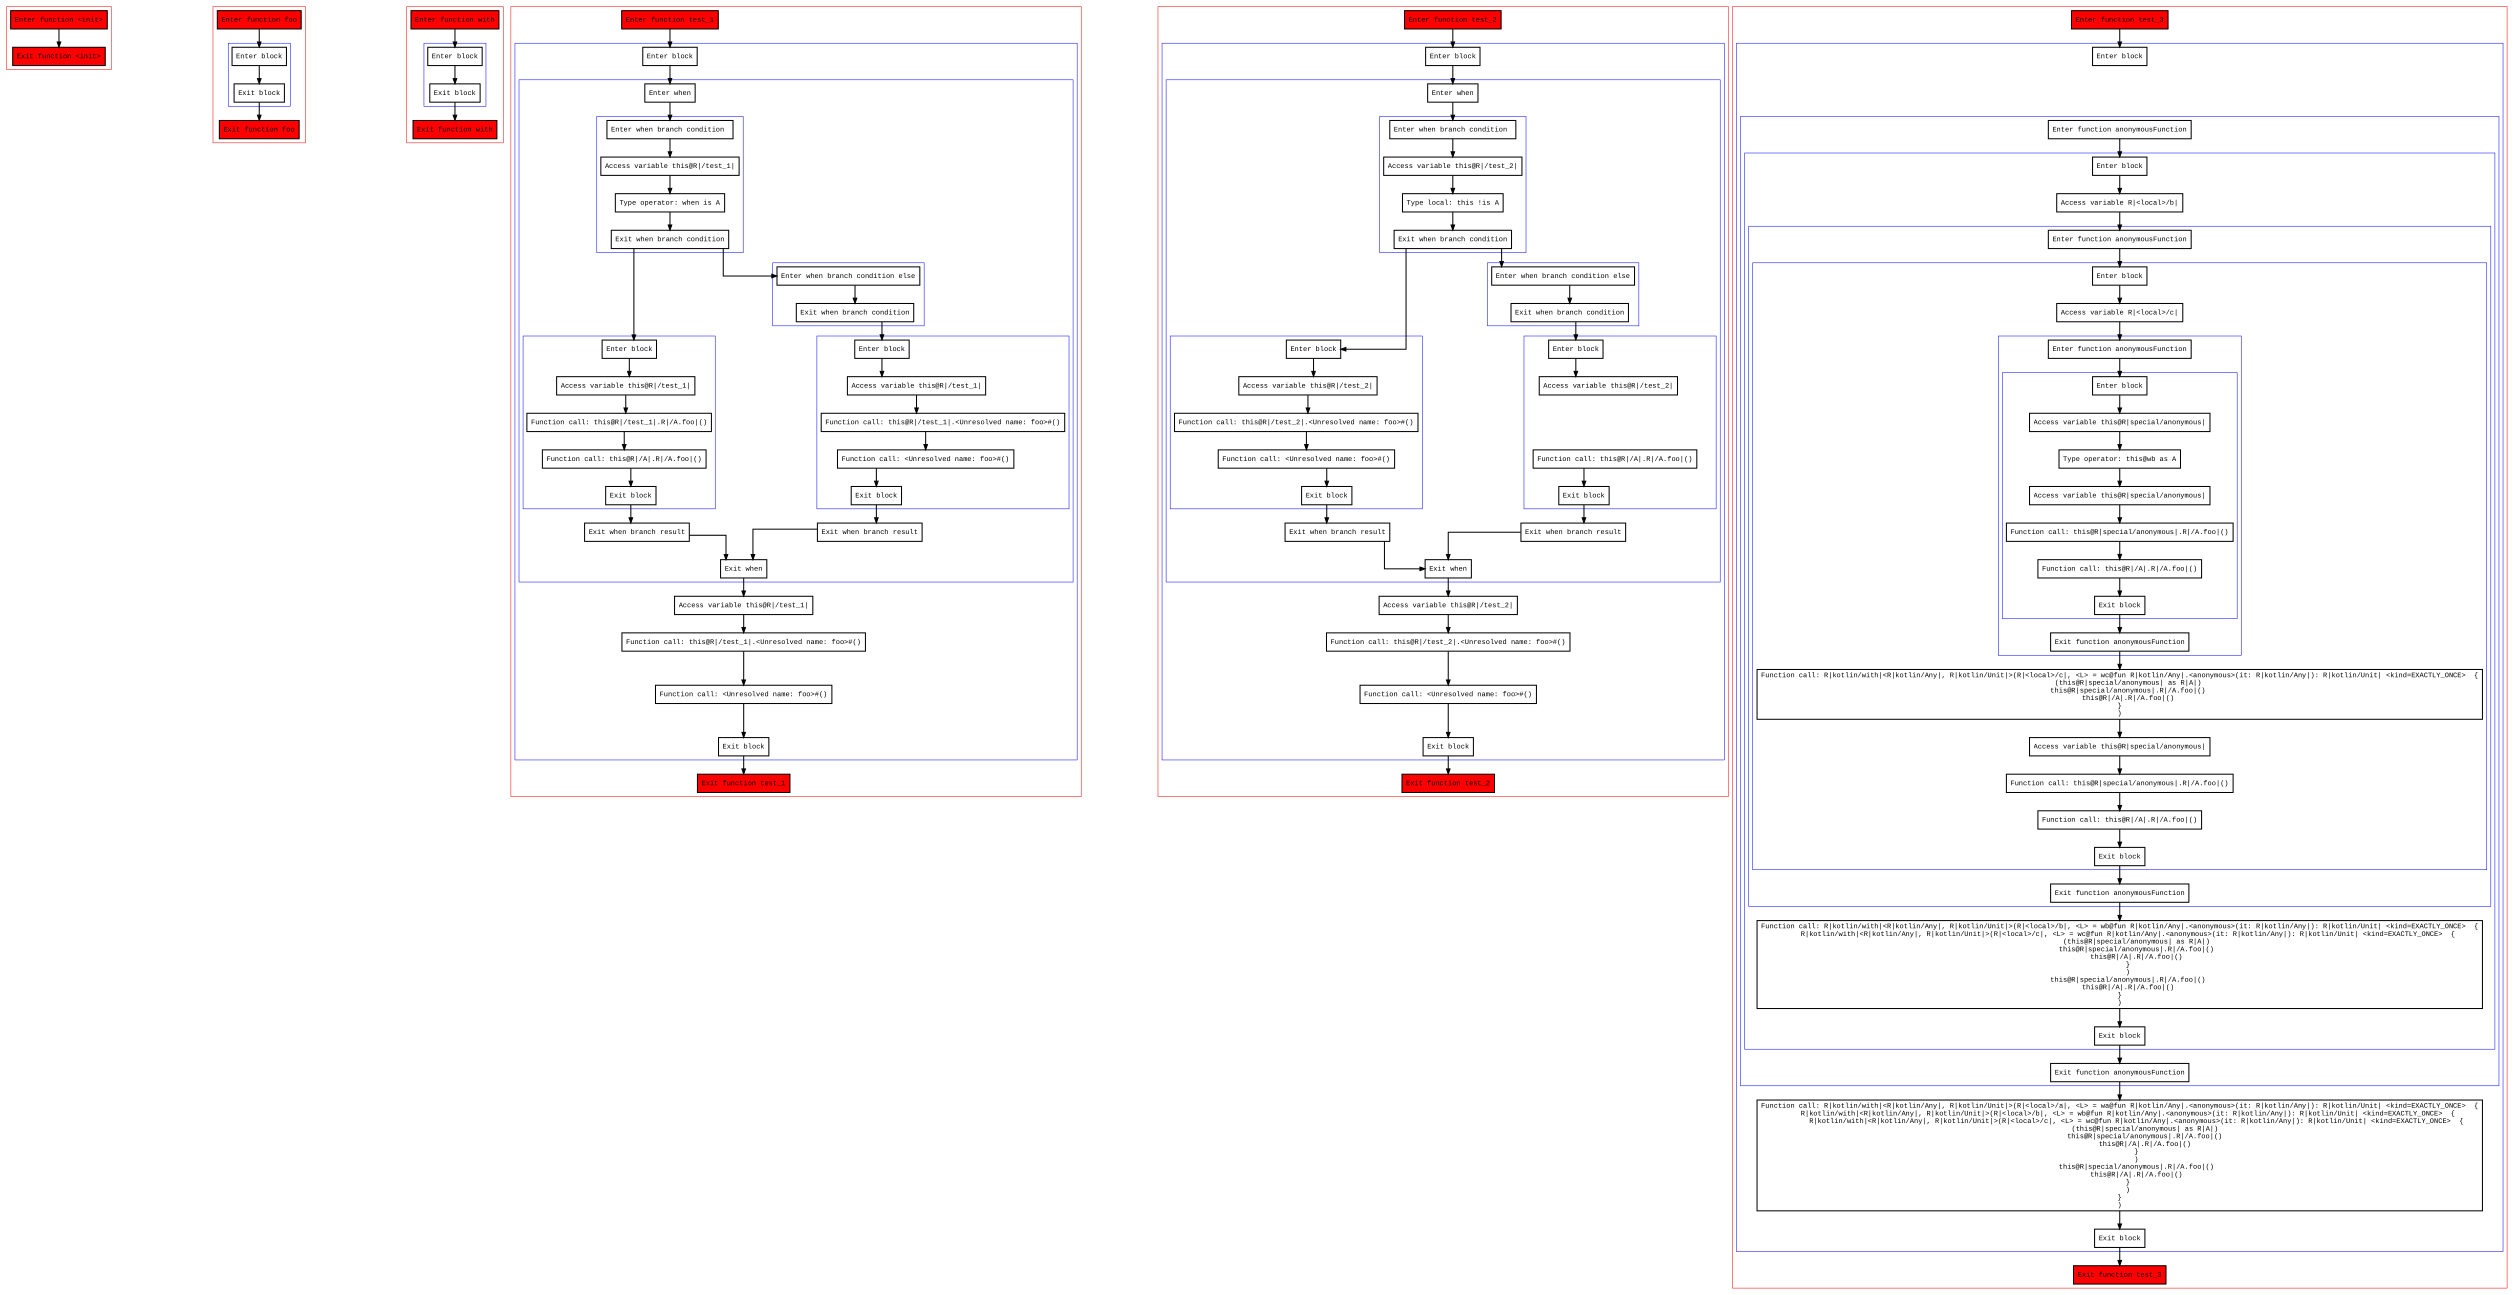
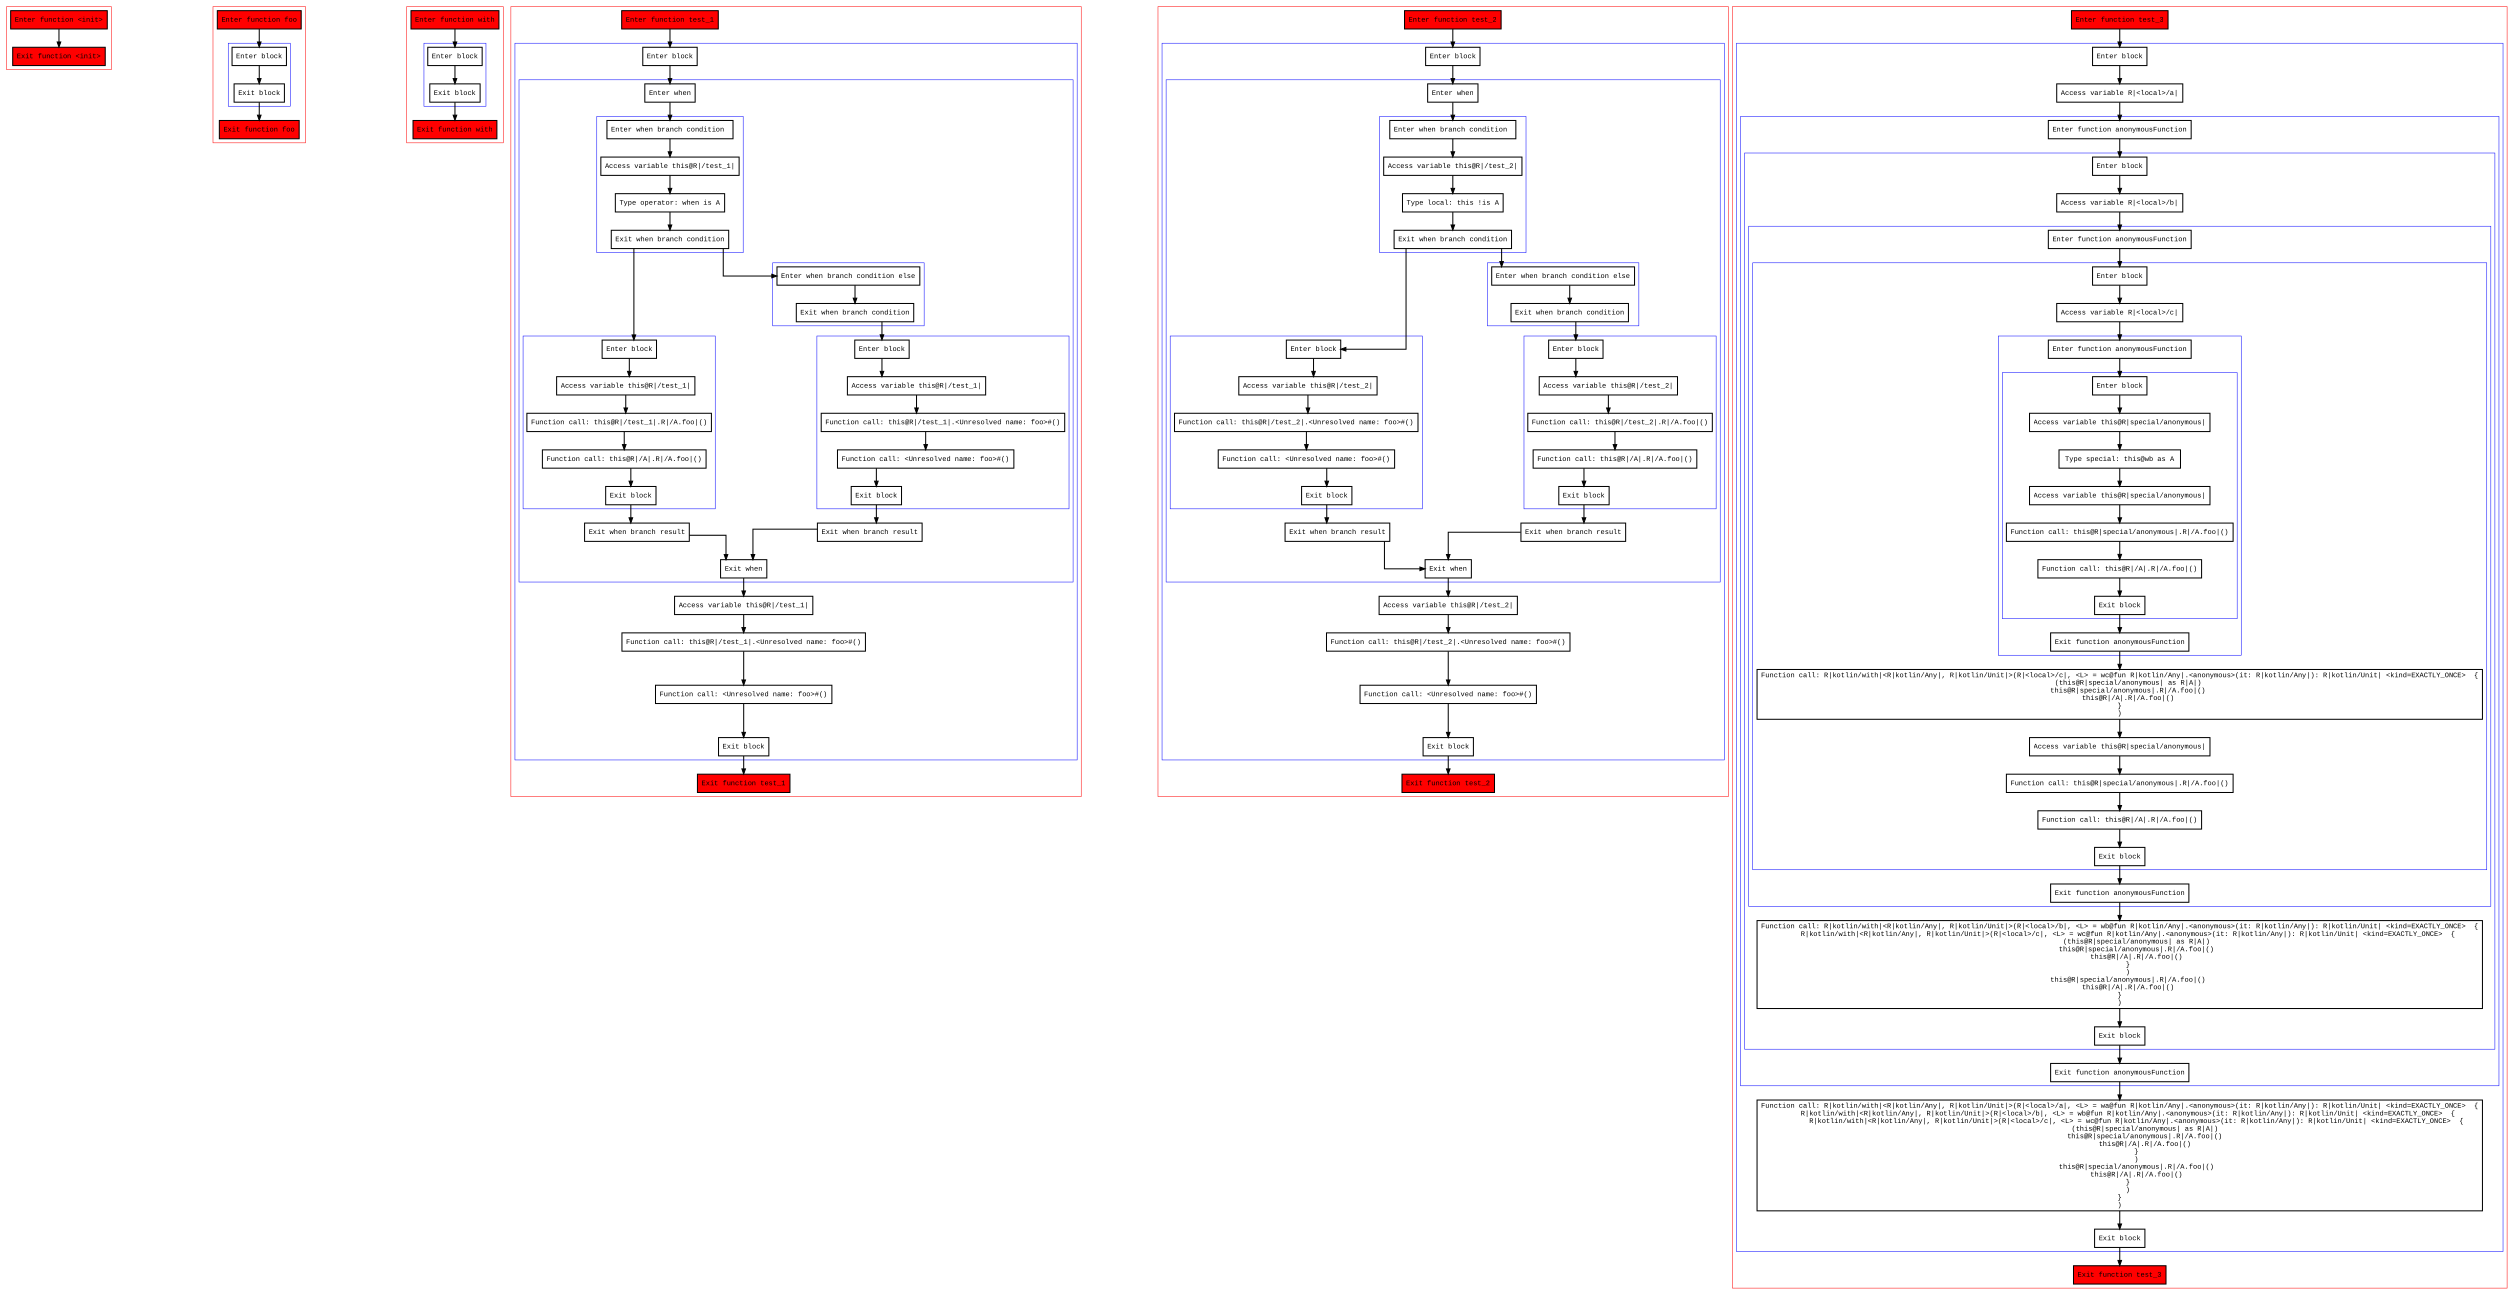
none -> (2120, 93)
none -> (1620, 422)
(2120, 459) -> (2120, 459)
